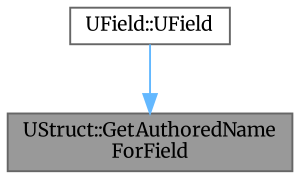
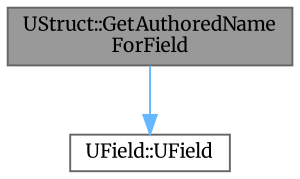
(150, 69) -> (150, 90)
